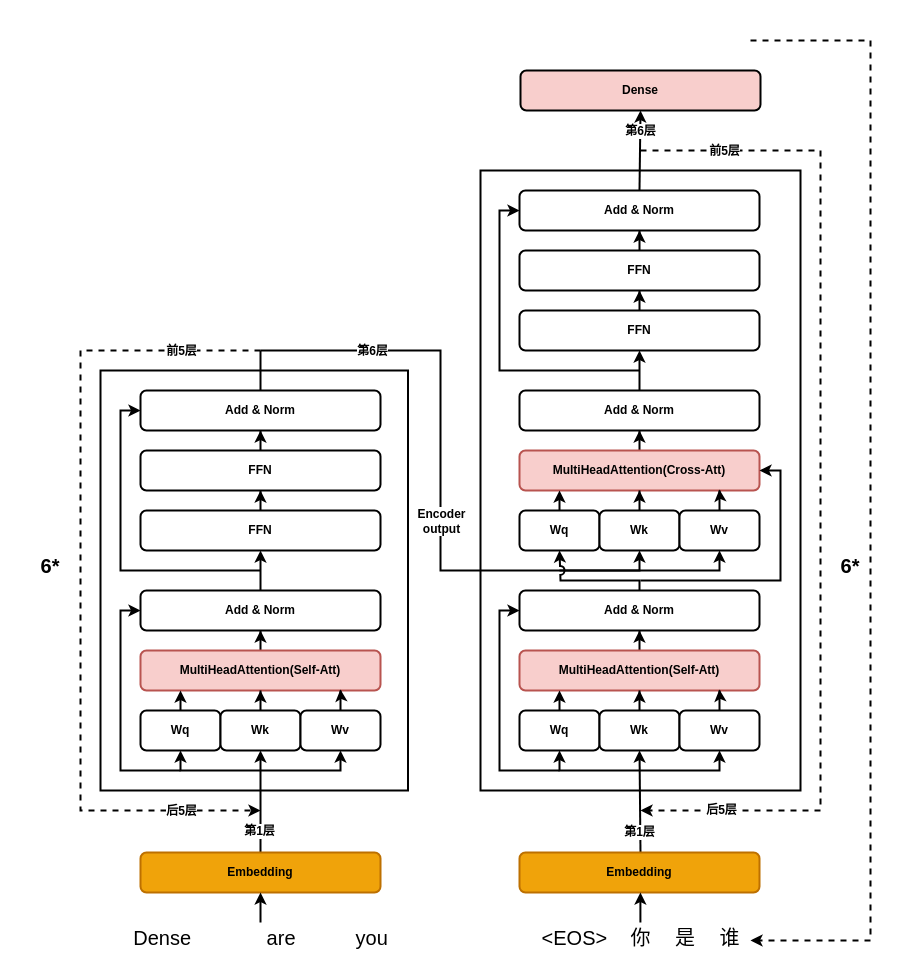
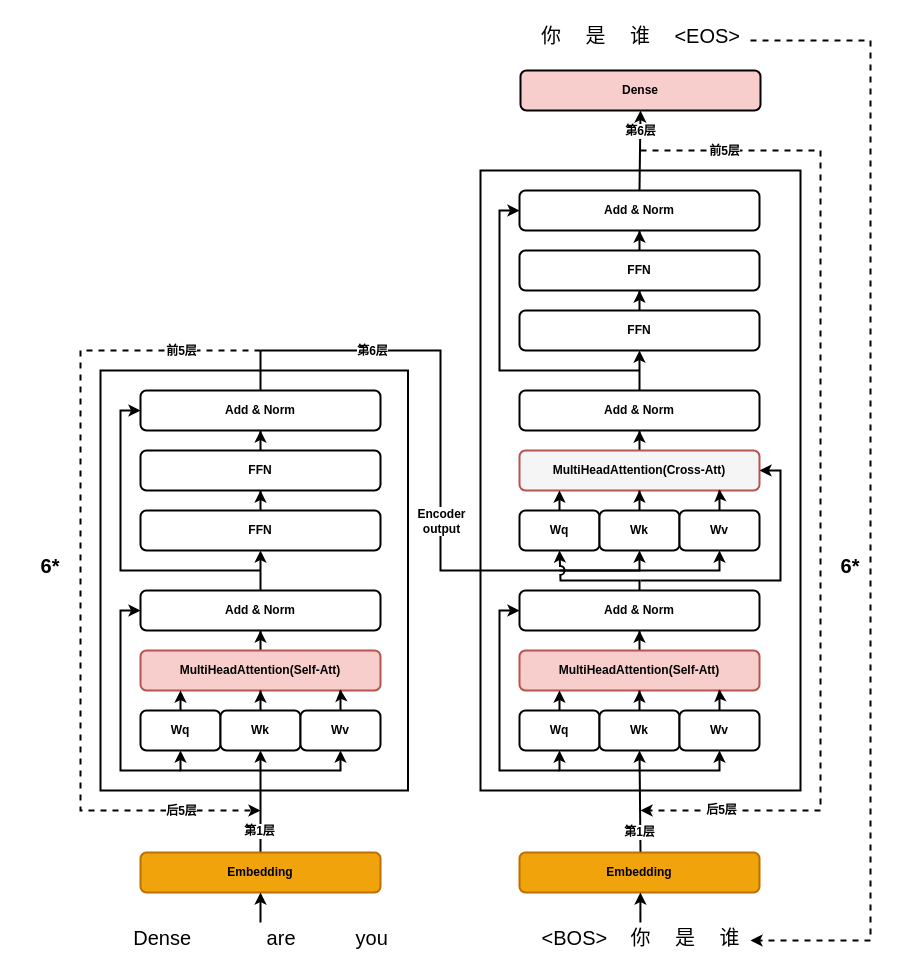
none -> (641, 36)
(640, 471) -> (640, 471)
(641, 938) -> (641, 938)
